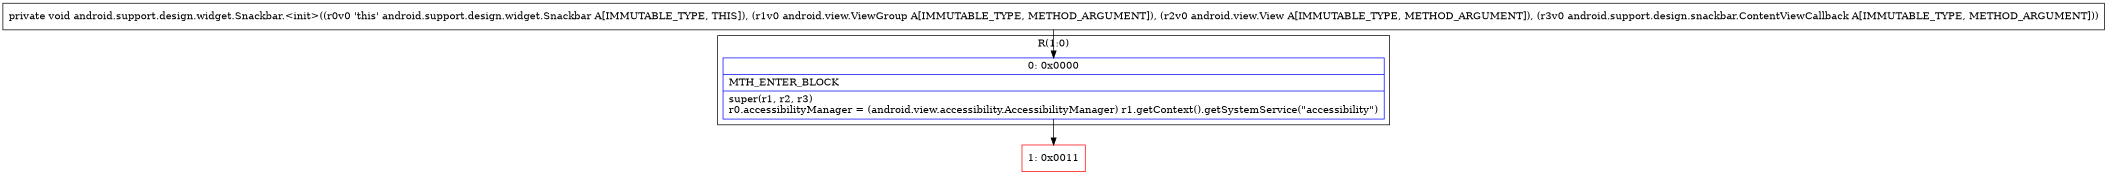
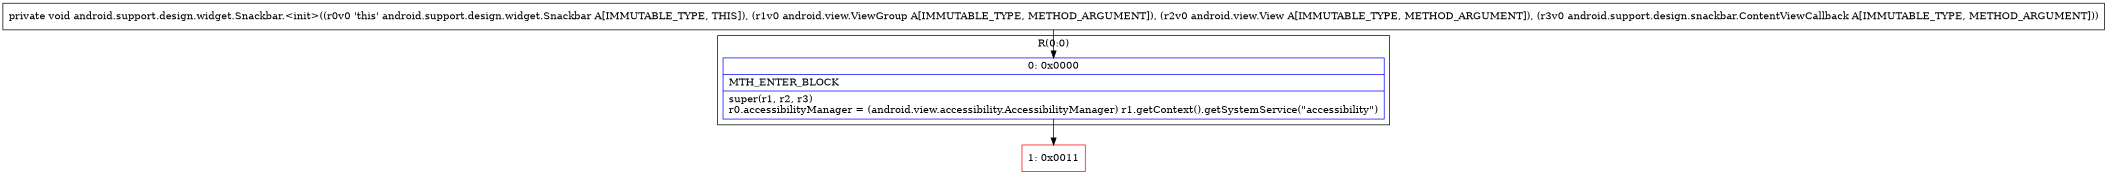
(1054, 44) -> (1054, 44)
